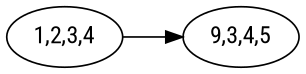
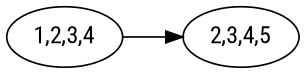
(241, 37) -> (241, 37)
